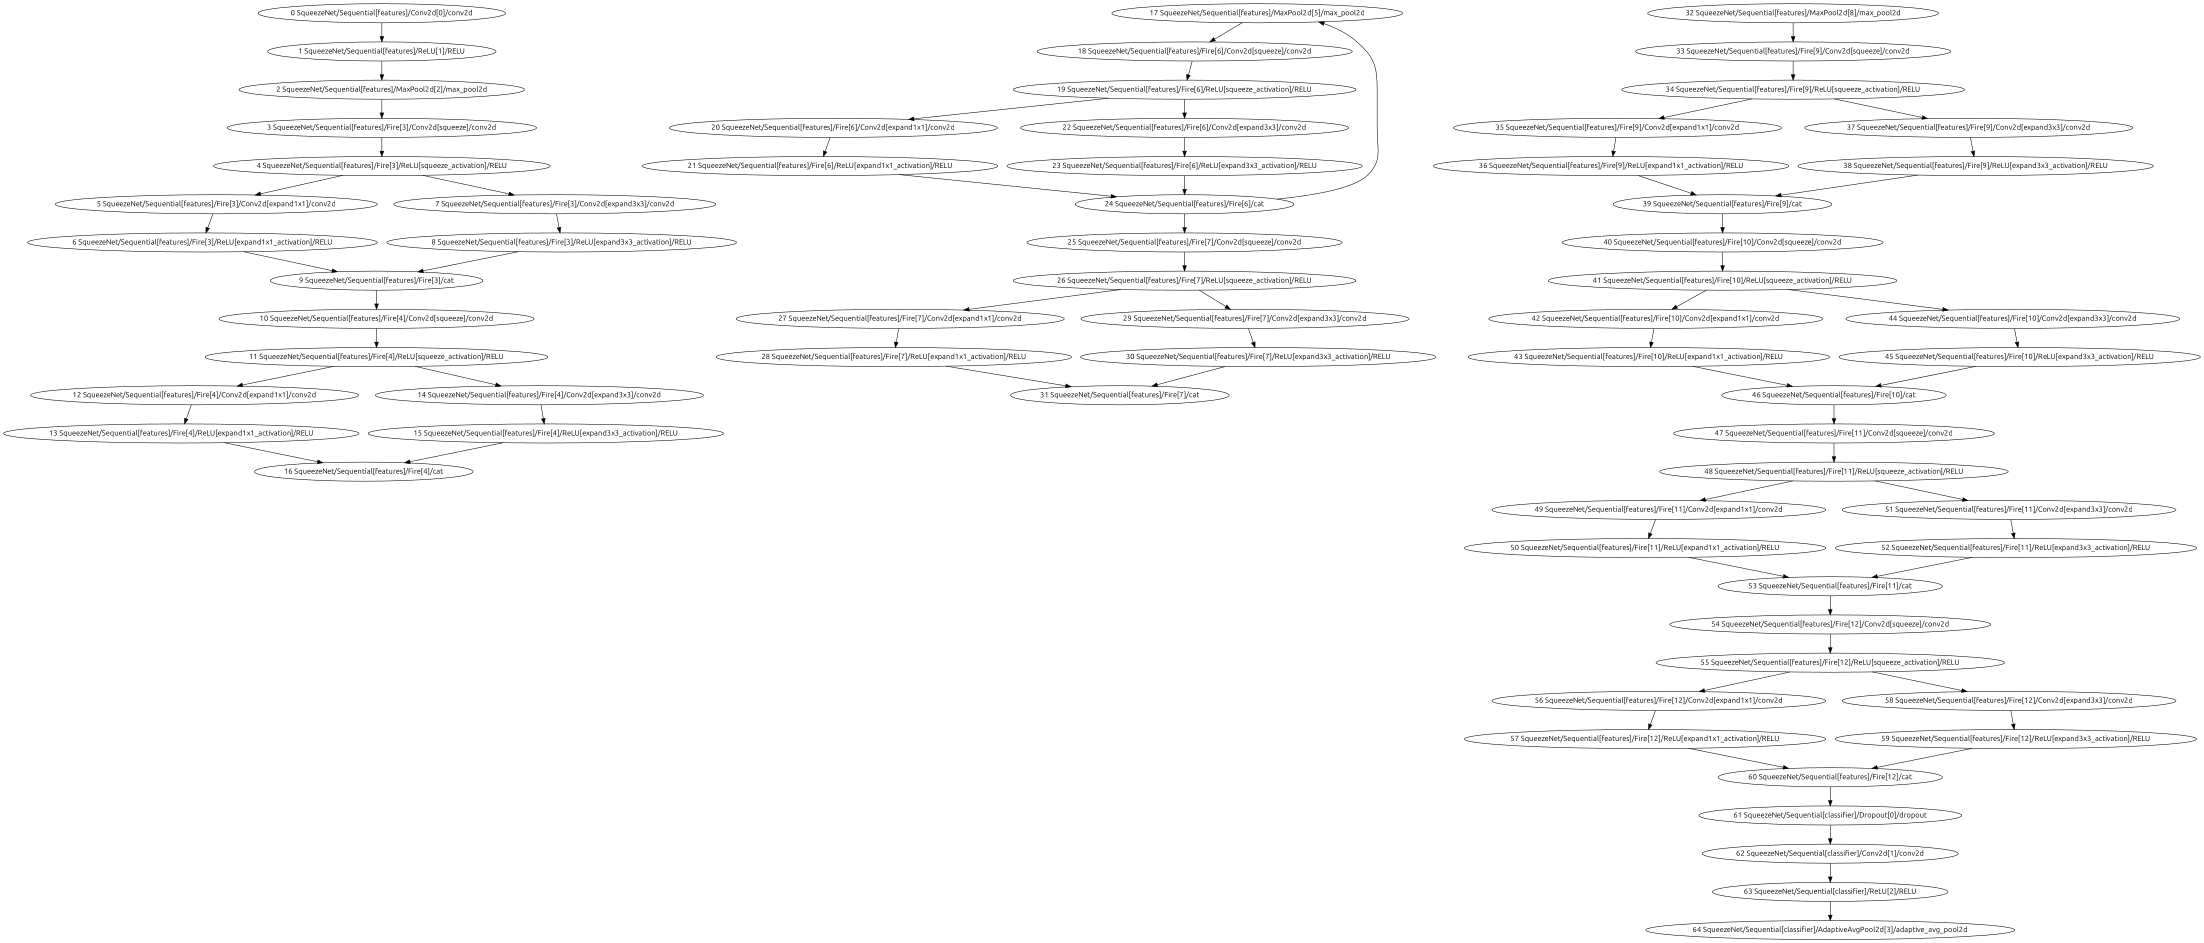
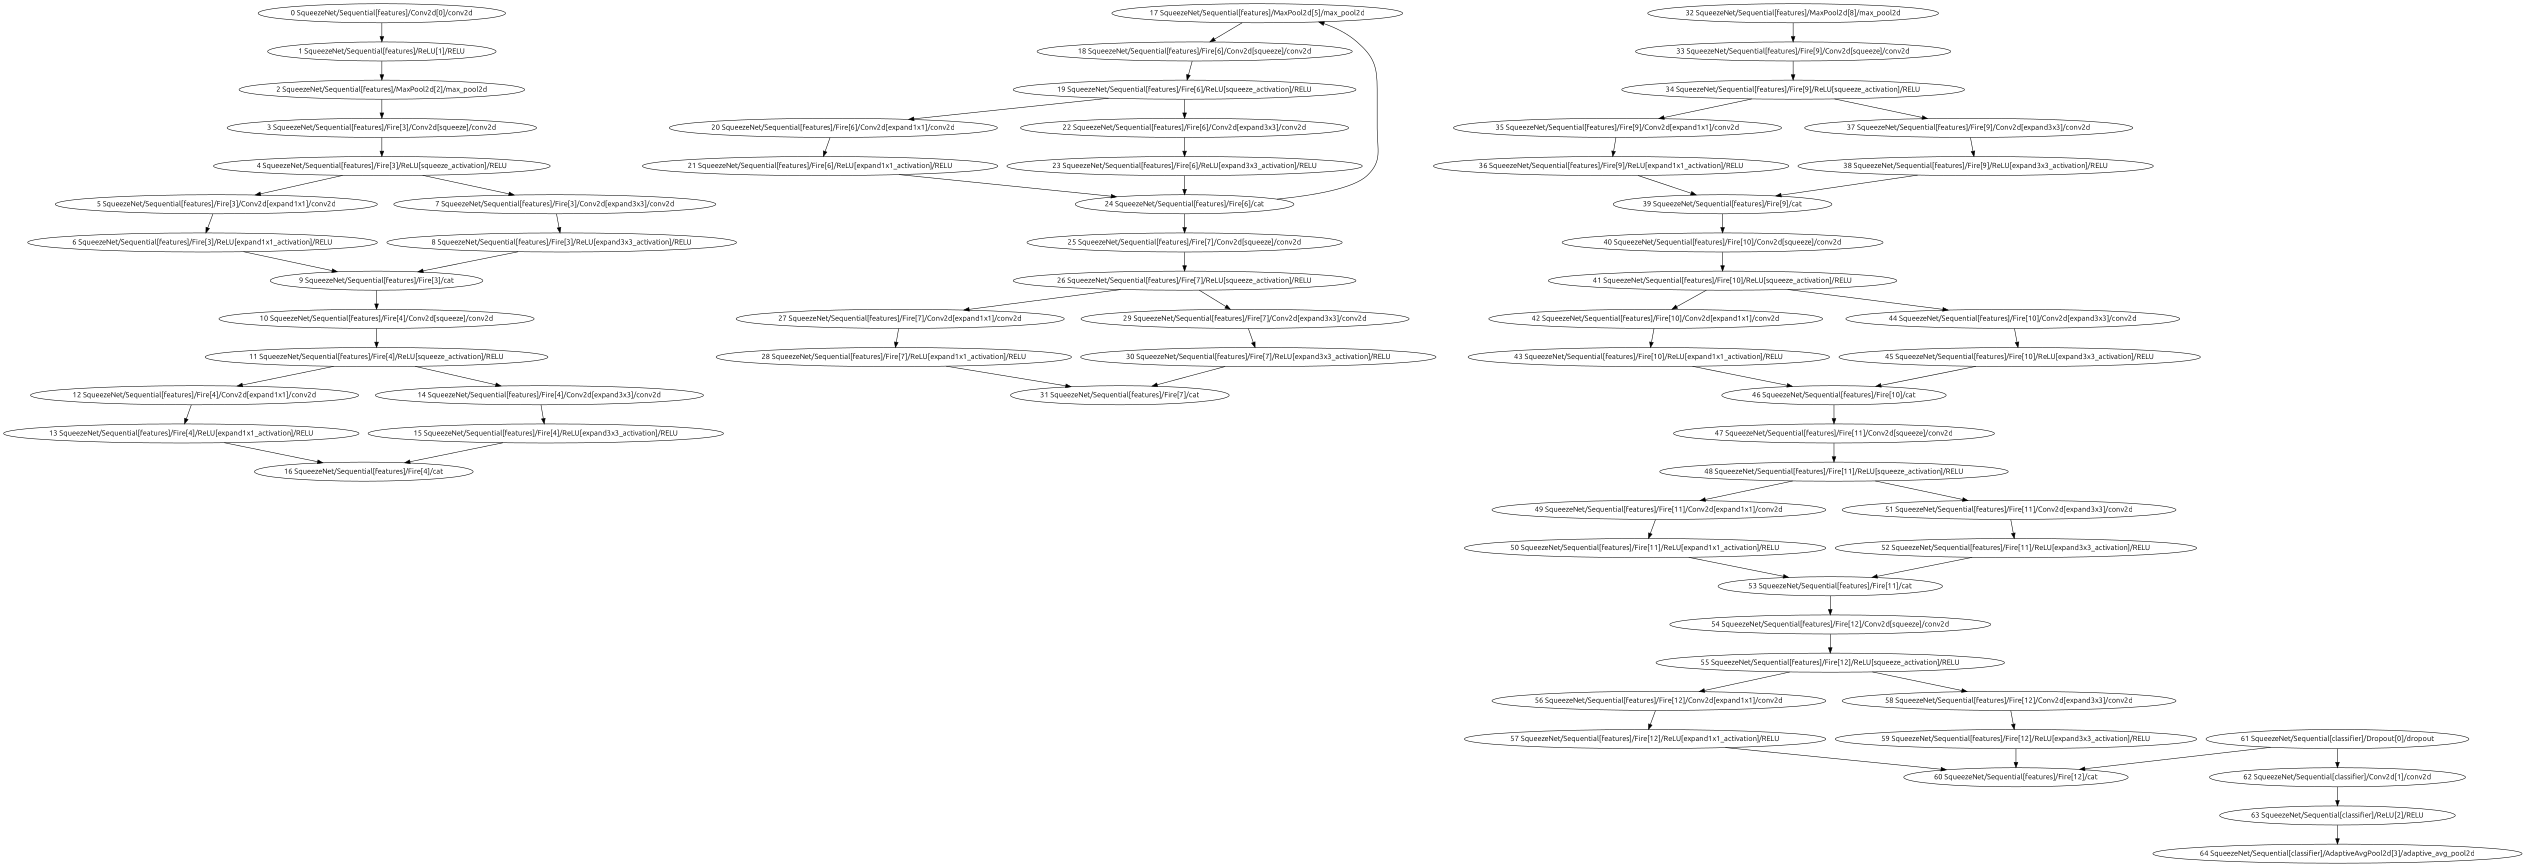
(1830, 794) -> (2178, 758)
